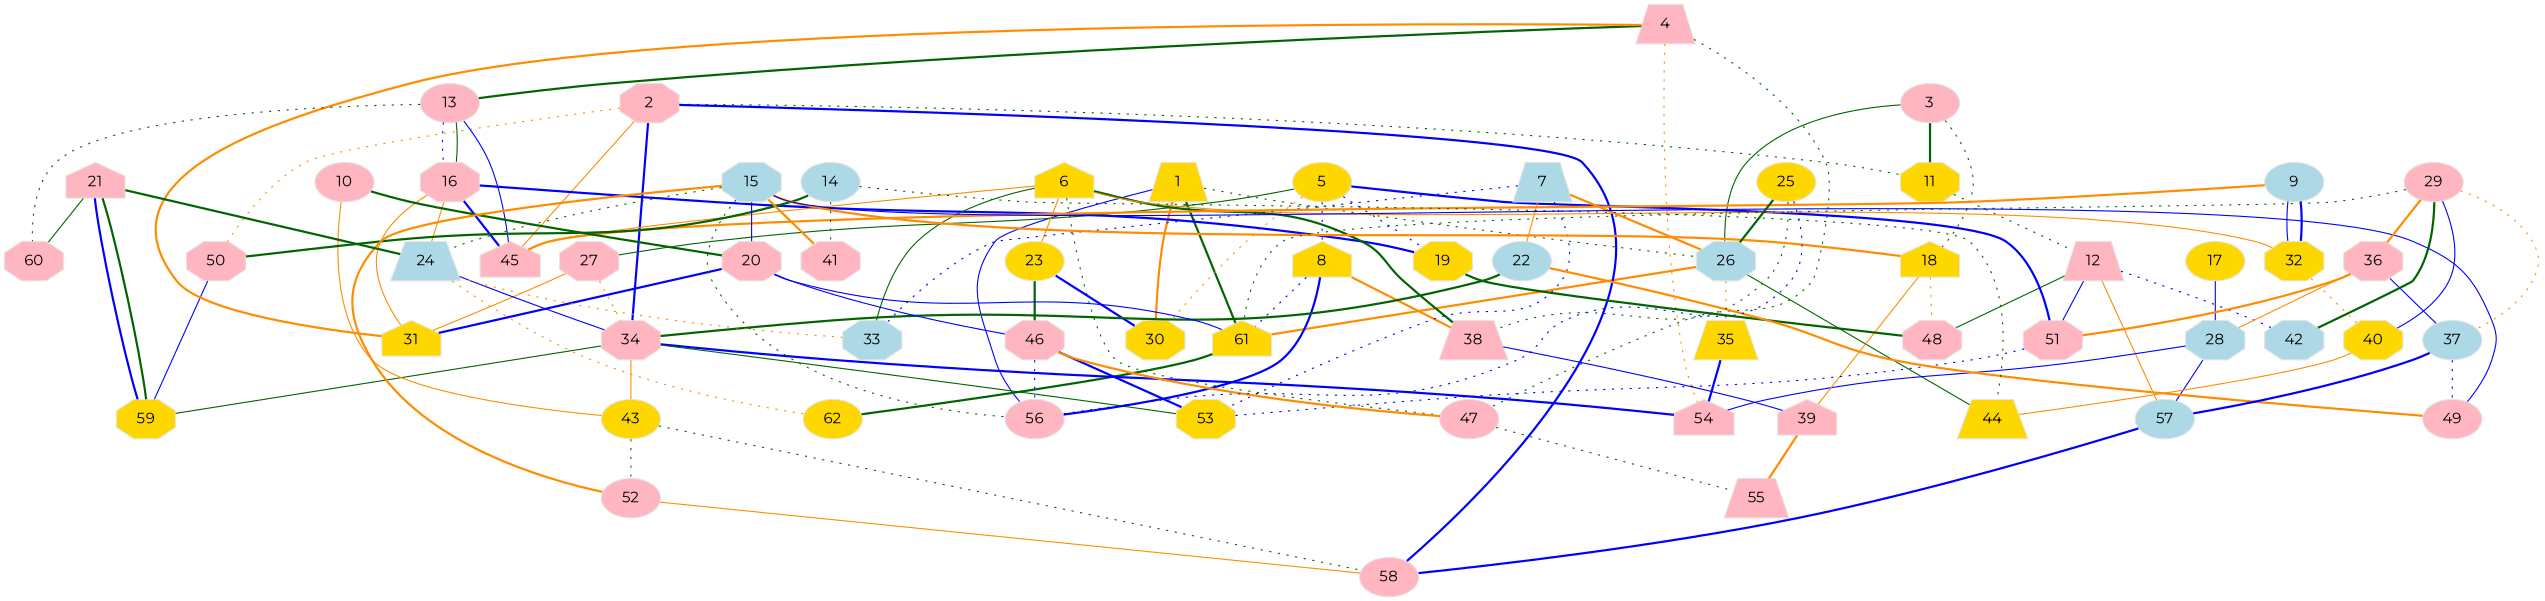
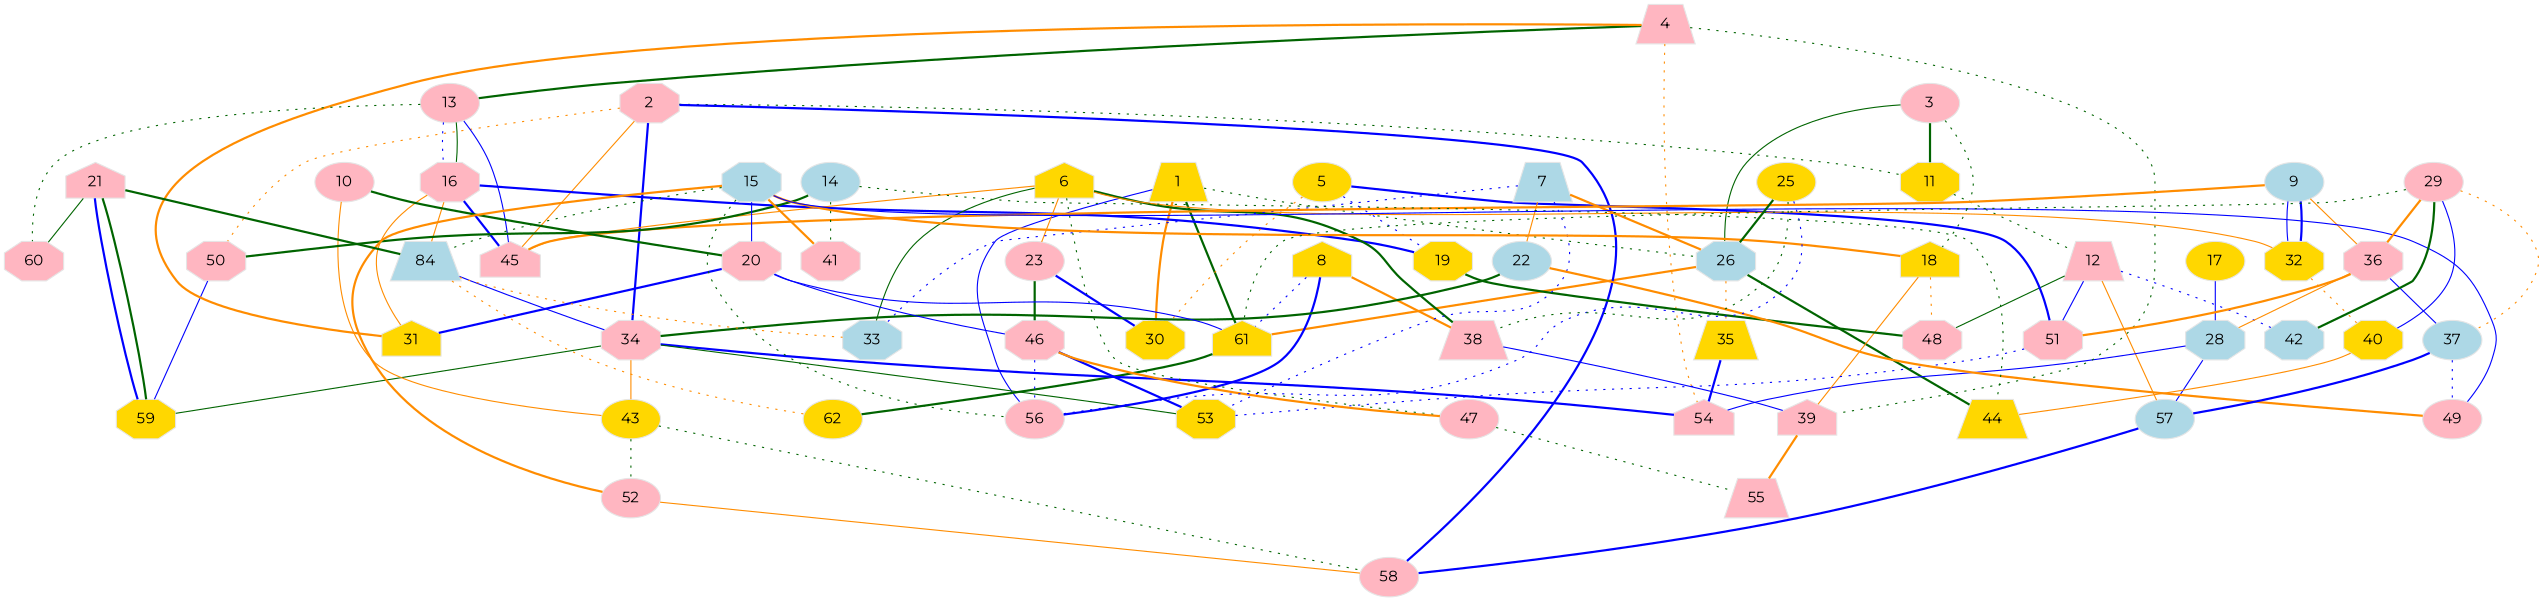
none -> (2331, 219)
(1322, 222) -> none
(426, 261) -> (426, 261)
(589, 261) -> none
(1035, 261) -> (1035, 261)
(1808, 285) -> (2146, 162)
(1858, 340) -> (1858, 340)
